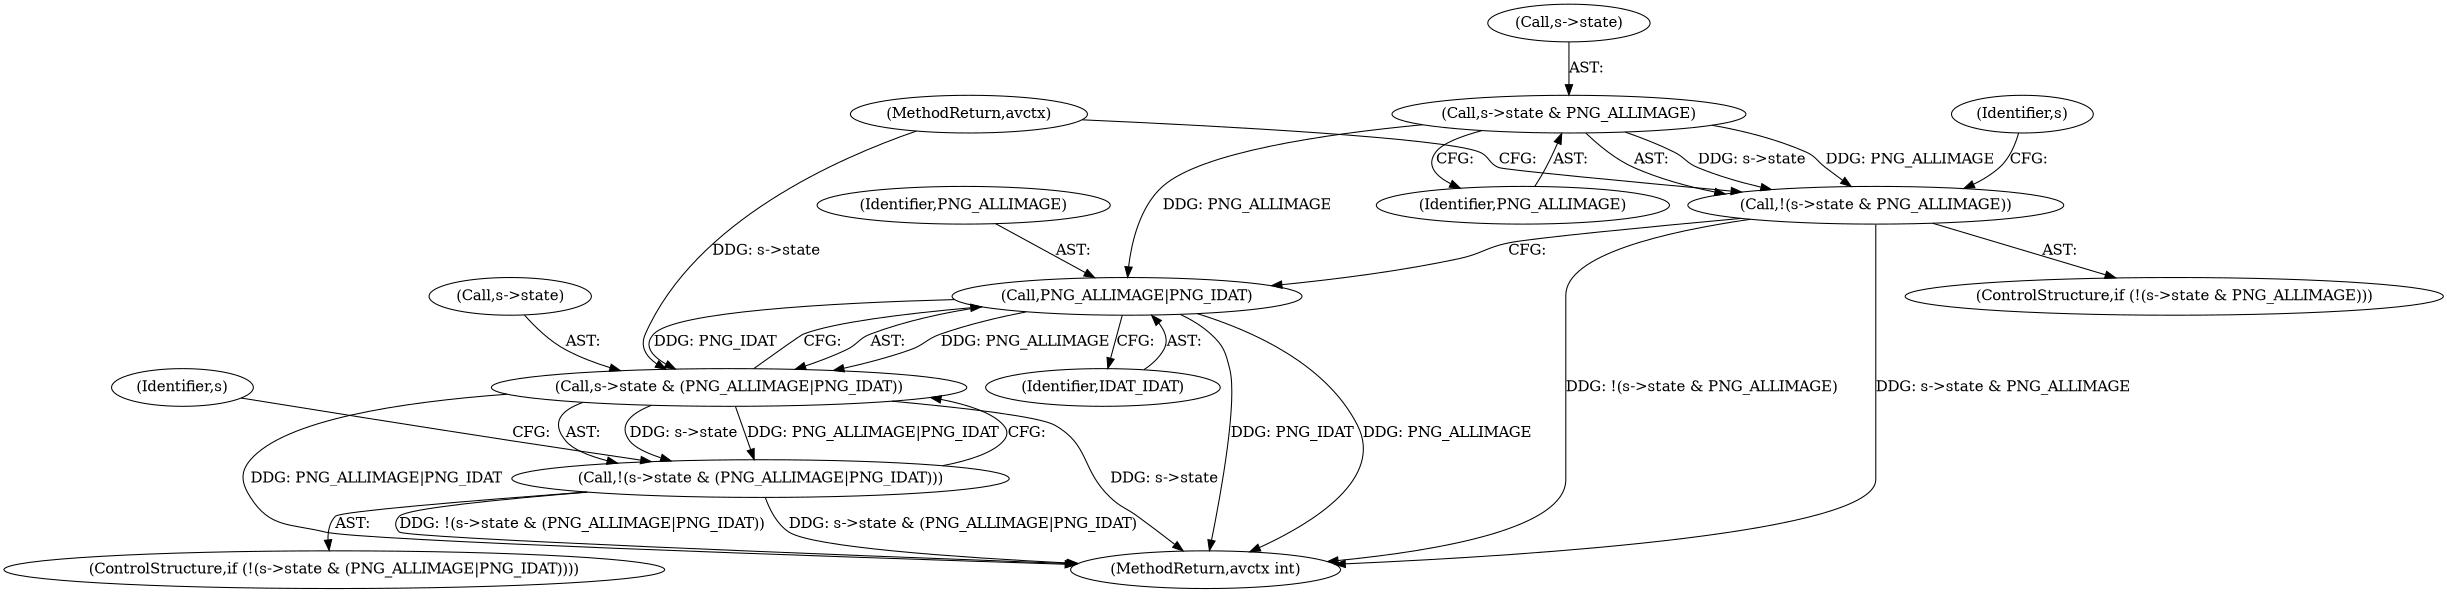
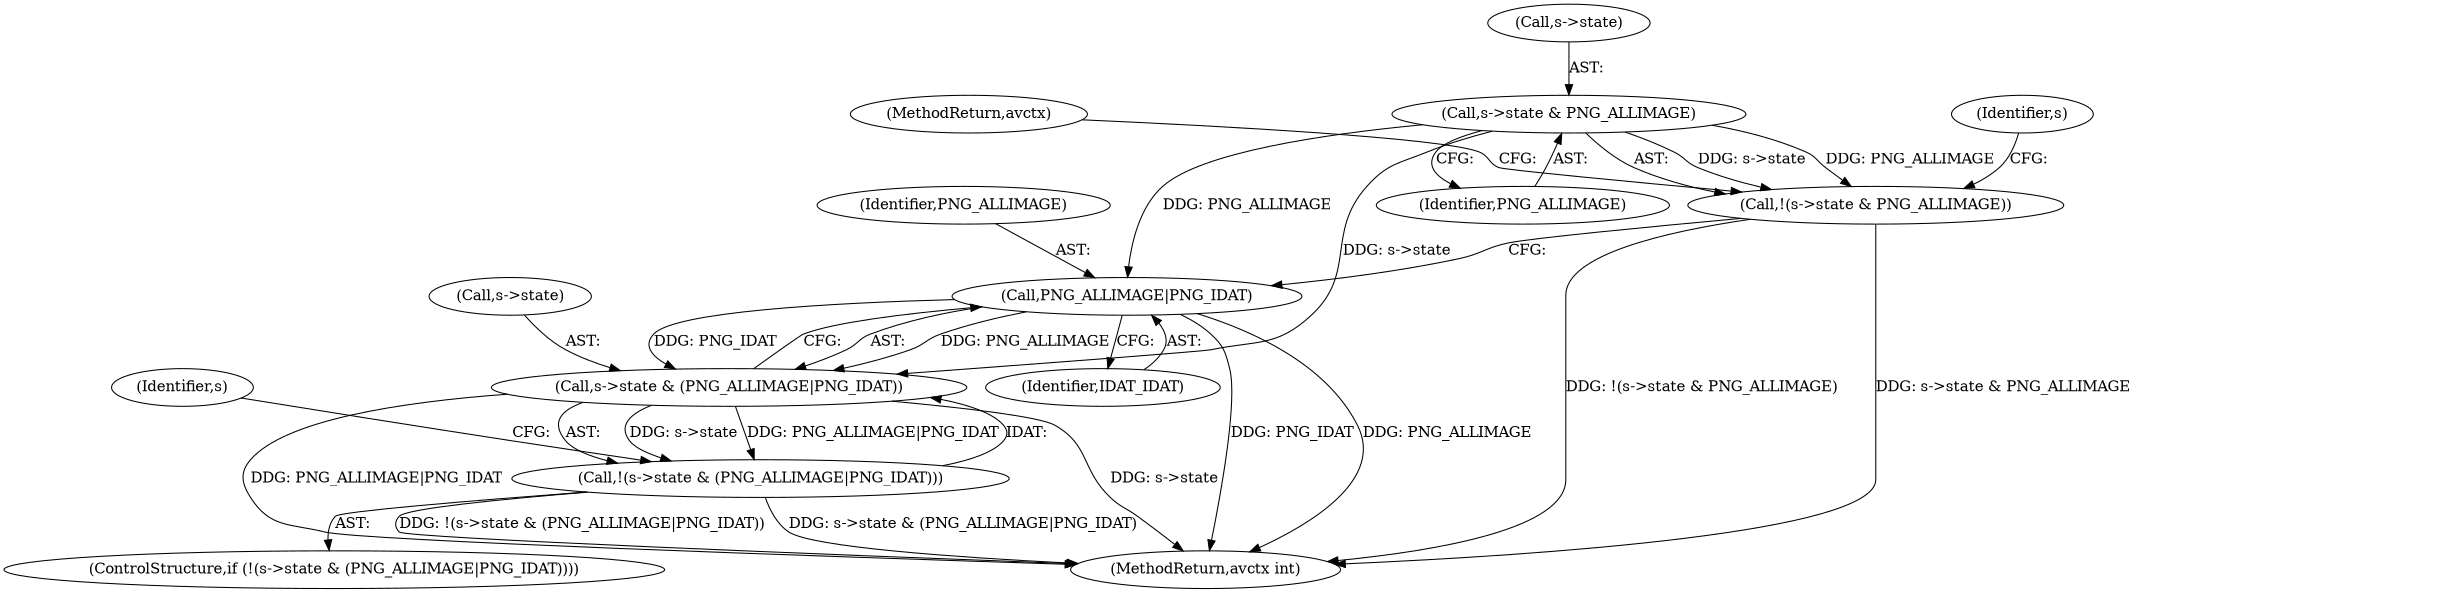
(746, 217) -> (1254, 343)
(2174, 296) -> none
(1029, 433) -> (1029, 433)
